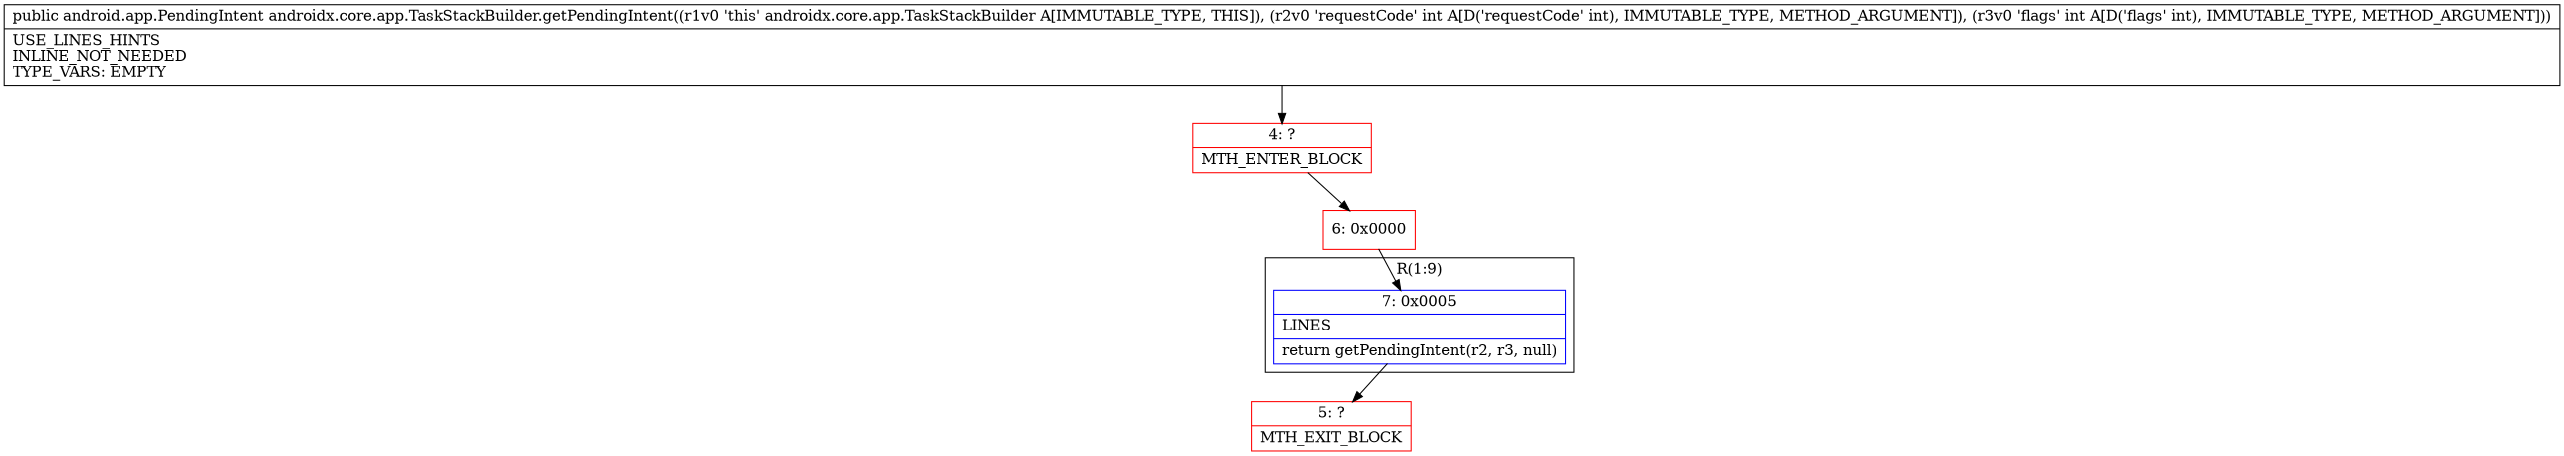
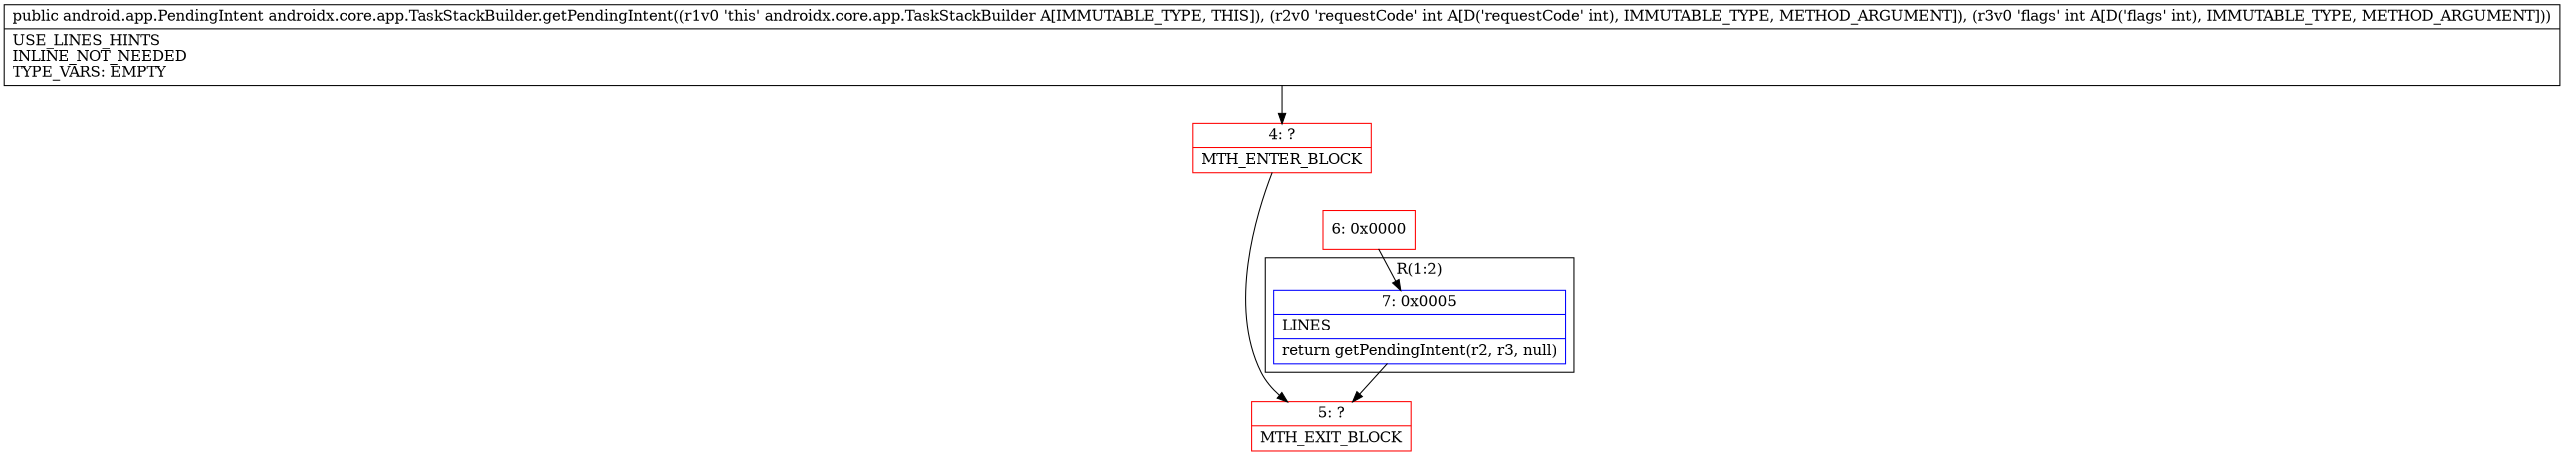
(1325, 188) -> (1246, 287)
(1420, 270) -> (1420, 270)
